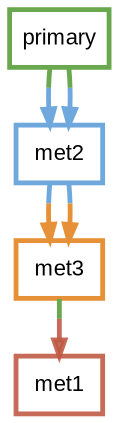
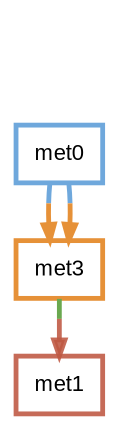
(59, 38) -> none
(59, 154) -> (59, 154)
